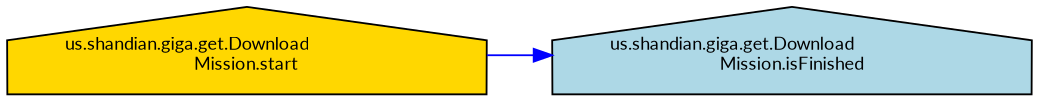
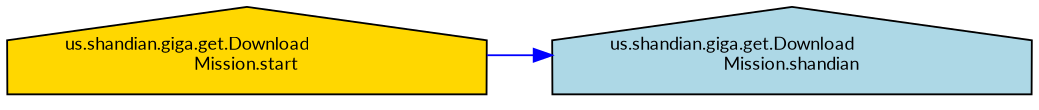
(792, 55) -> (792, 55)
